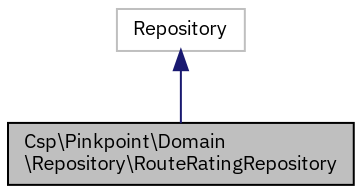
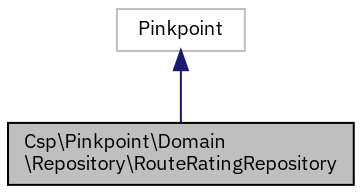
(181, 30) -> (181, 30)
